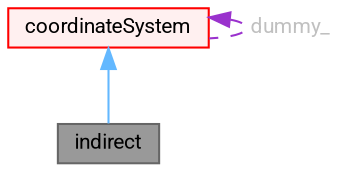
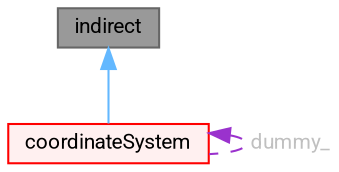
(109, 97) -> (109, 97)
